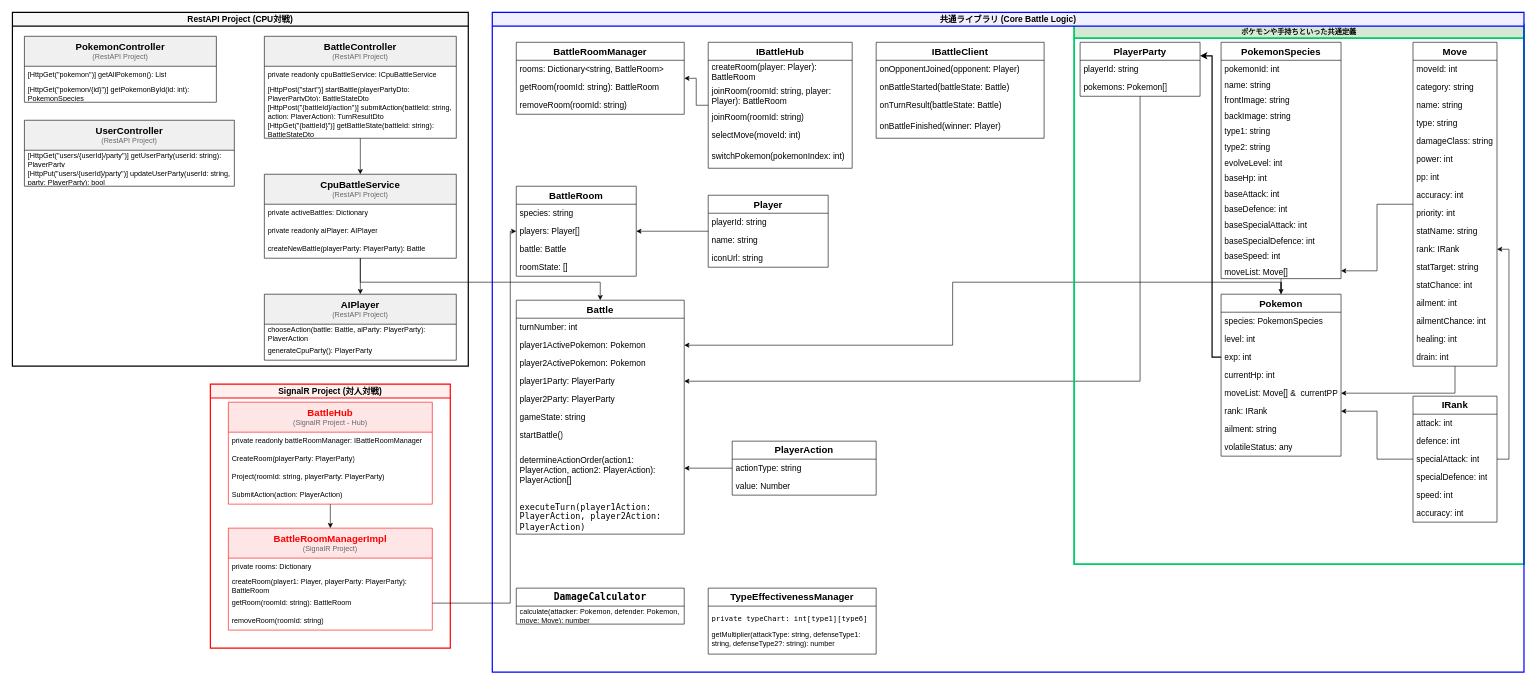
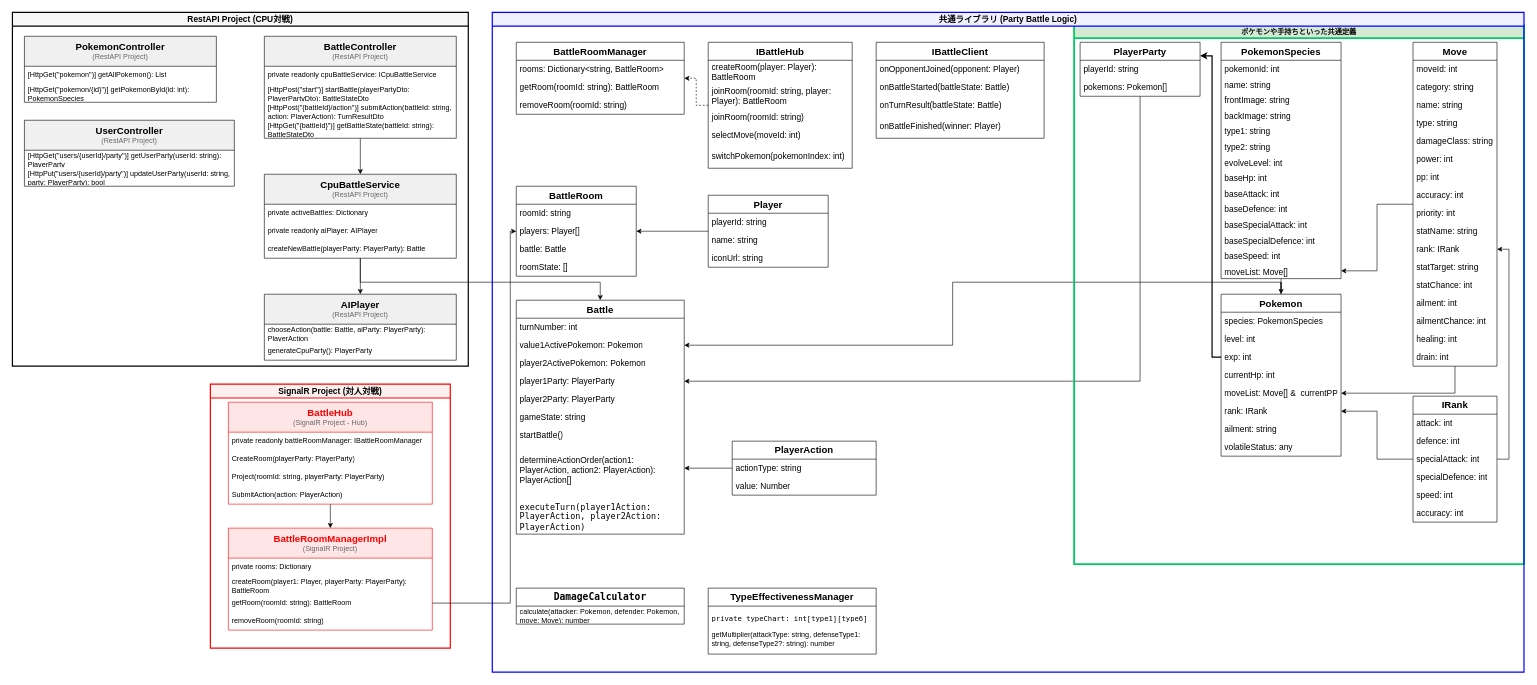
(1008, 20) -> (1008, 20)
(696, 93) -> (696, 93)
(551, 213) -> (550, 213)
(584, 345) -> (581, 345)
